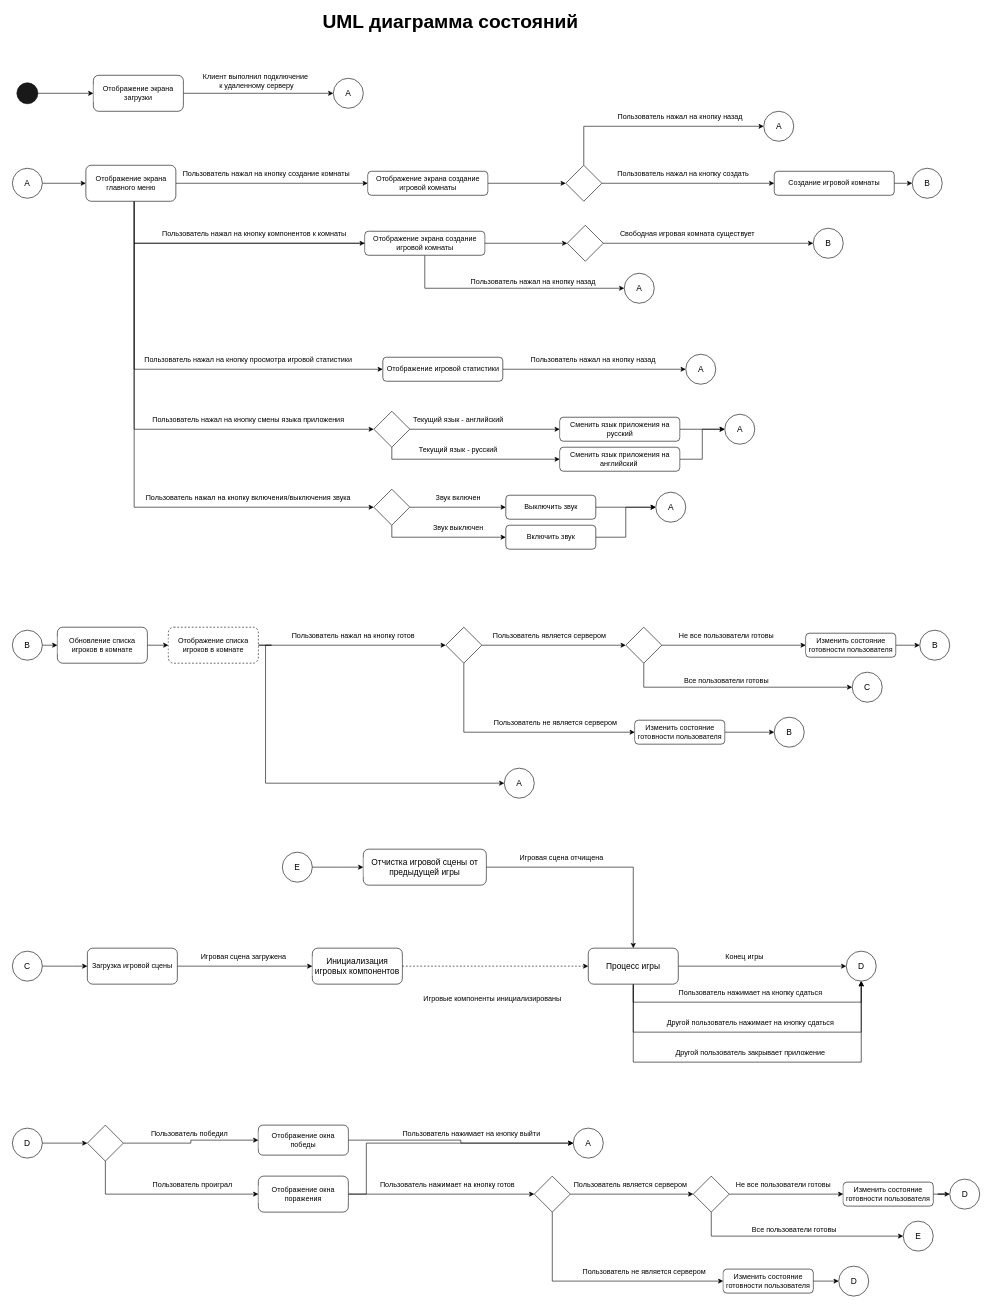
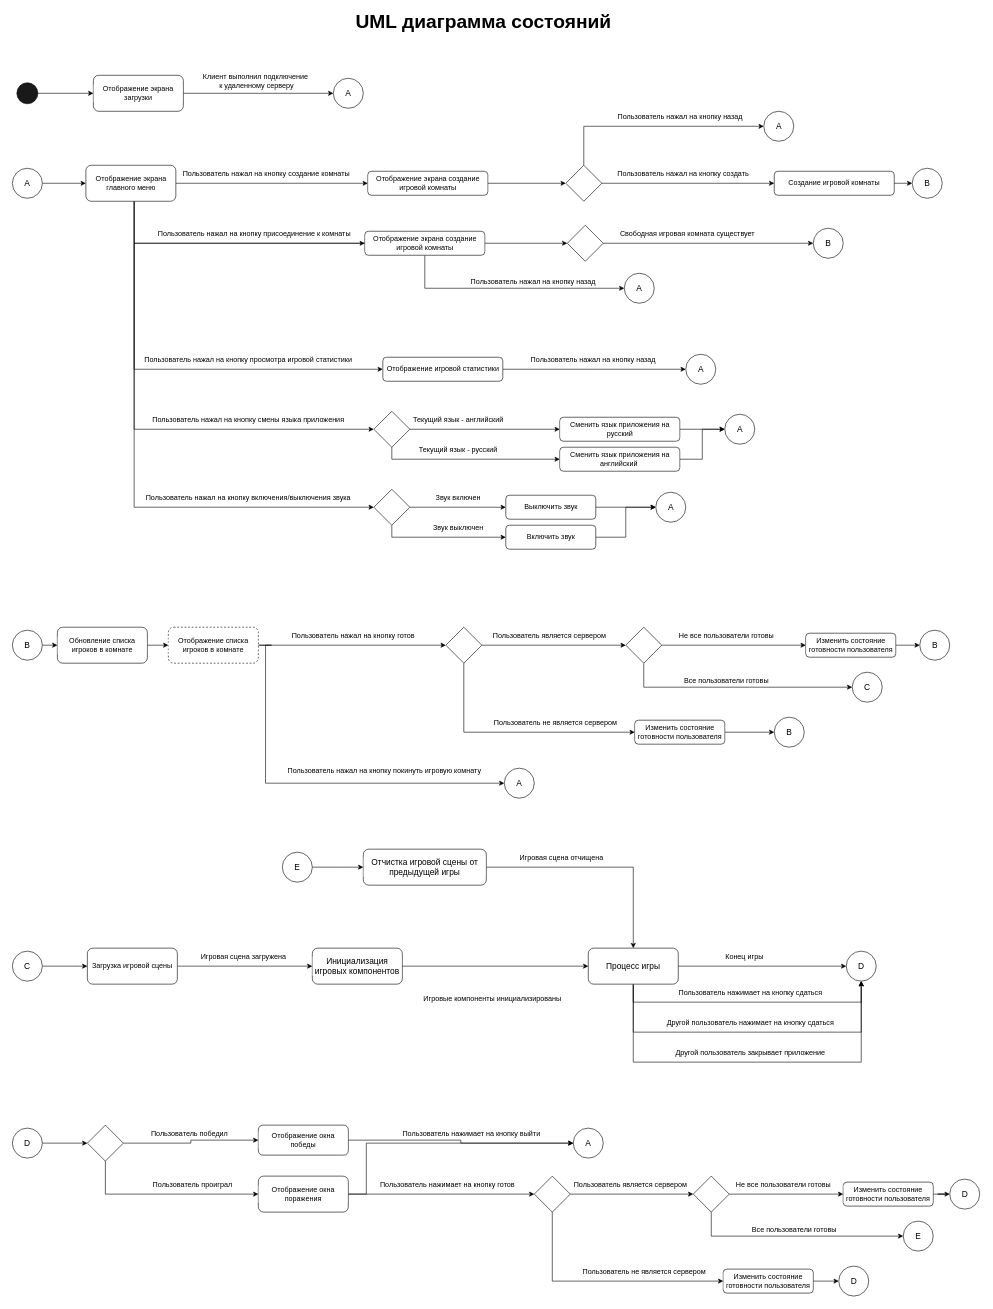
(450, 21) -> (483, 21)
(254, 234) -> (254, 234)
none -> (384, 771)
(492, 966) -> (492, 966)
